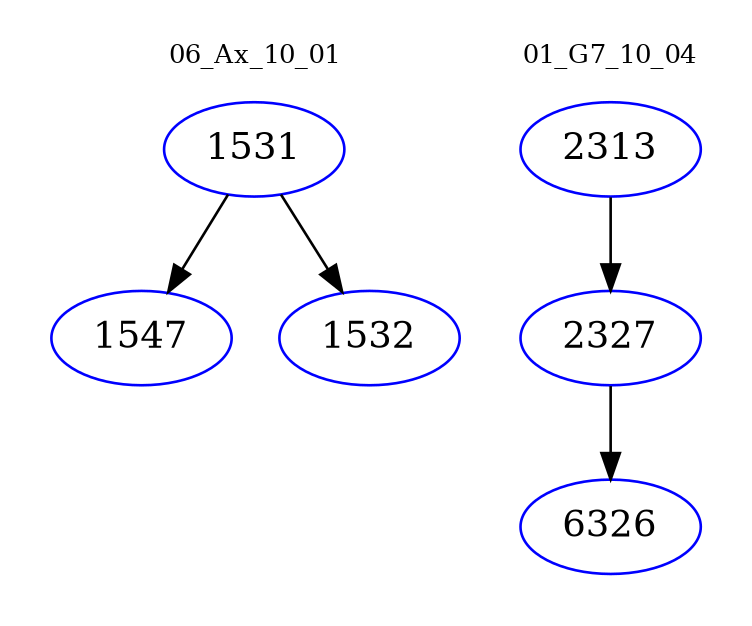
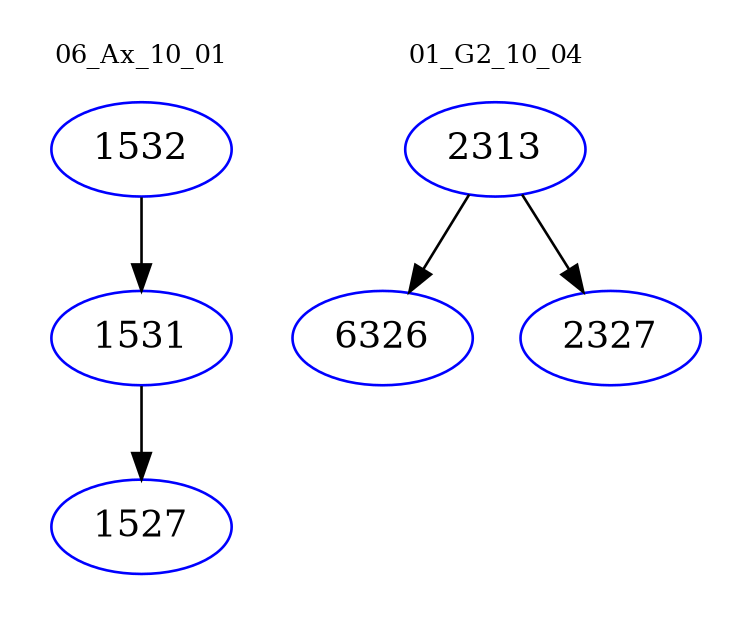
(611, 56) -> (497, 56)
(304, 232) -> (142, 231)
(142, 338) -> (142, 527)
(611, 420) -> (446, 232)
